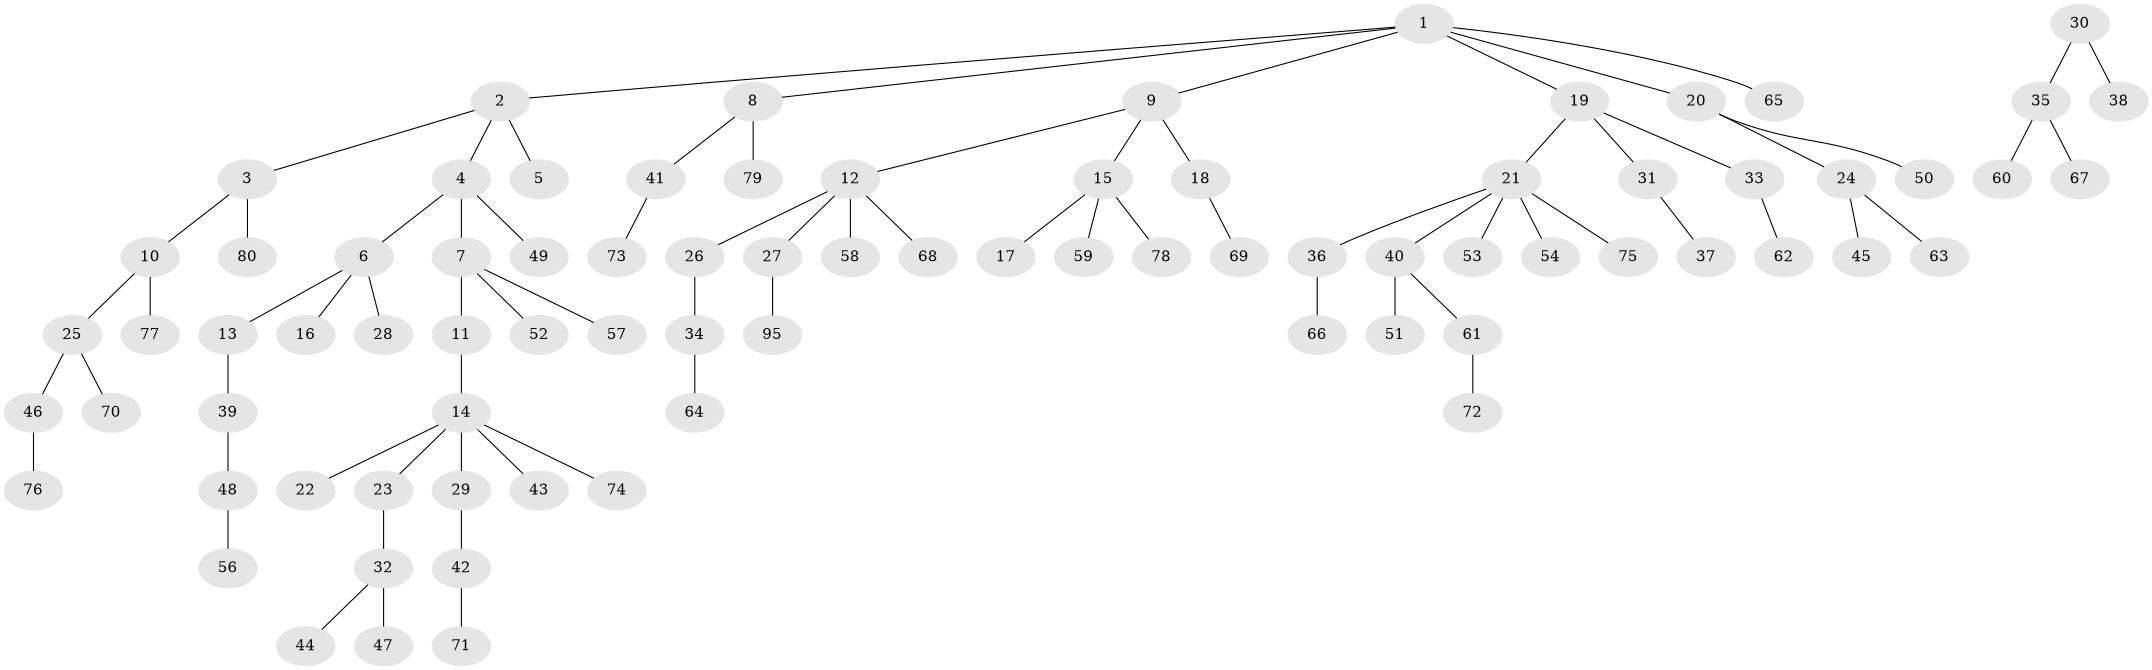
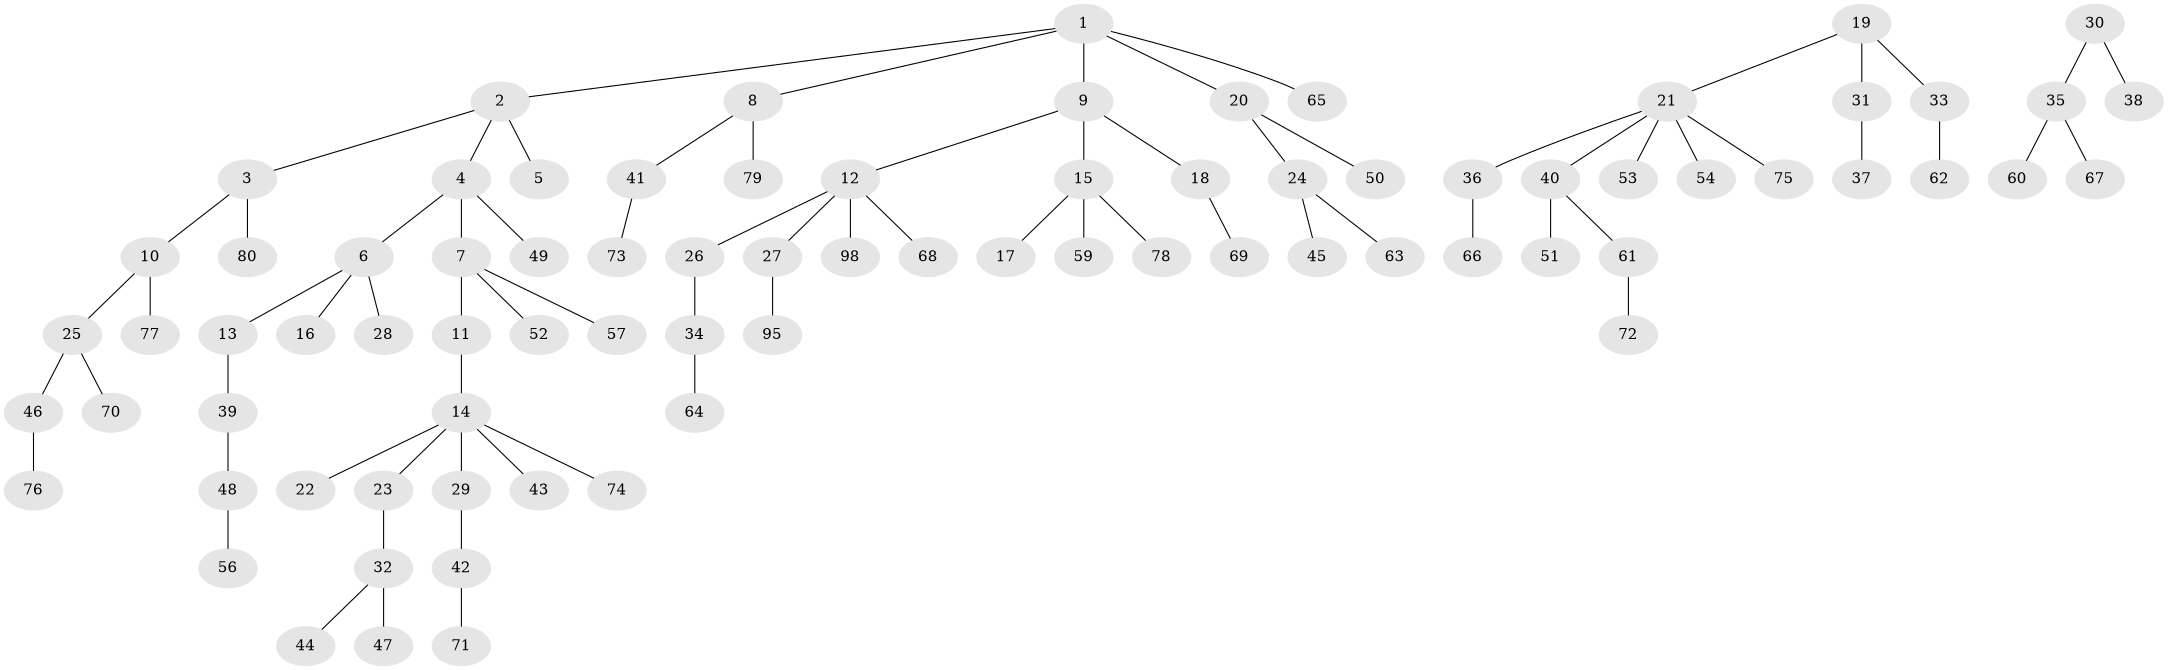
(1502, 63) -> none
(850, 257) -> (850, 257)
